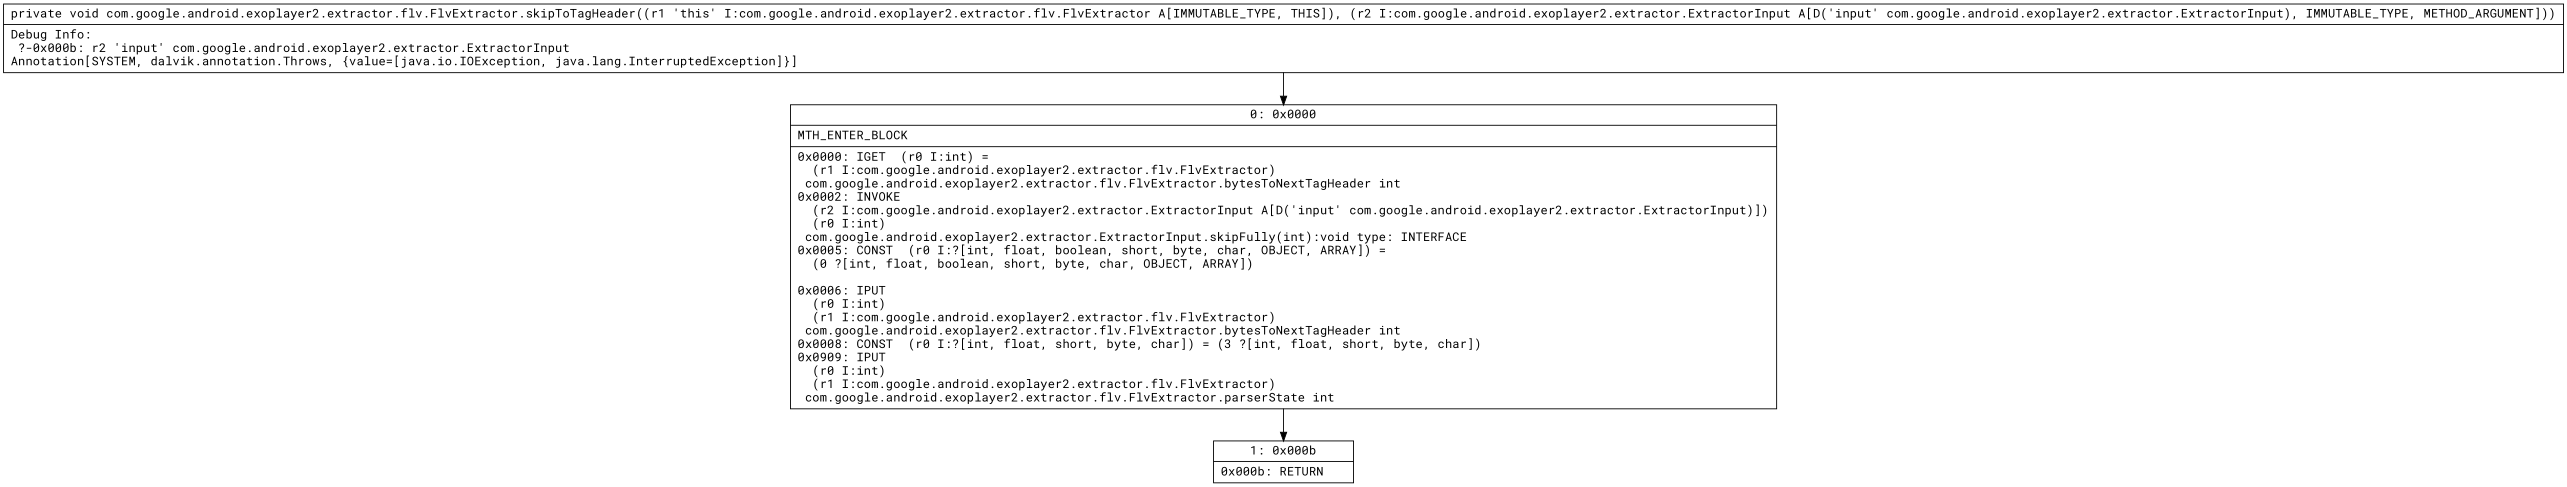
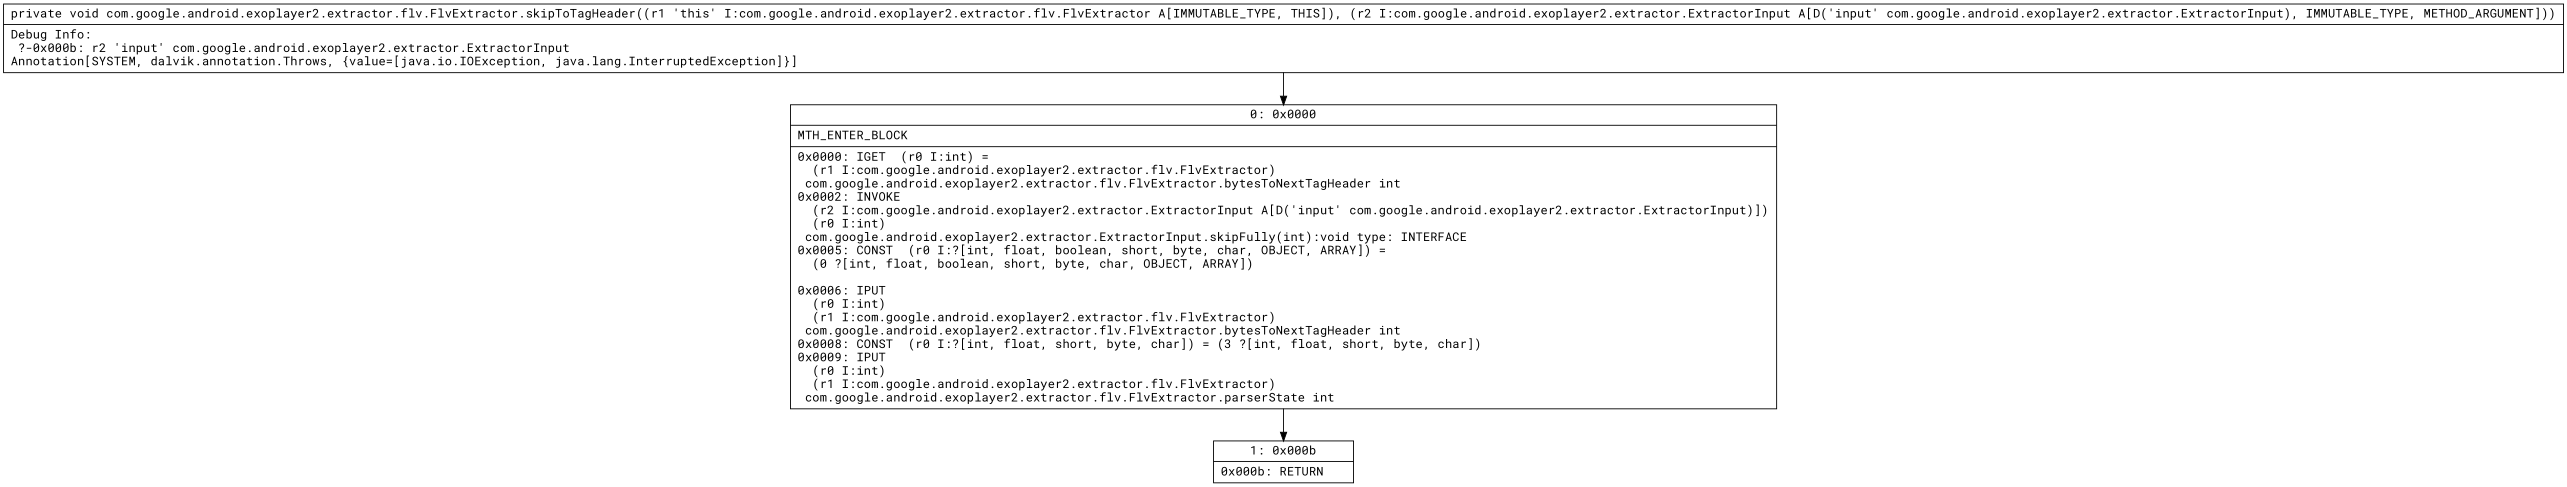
(849, 358) -> (849, 358)
